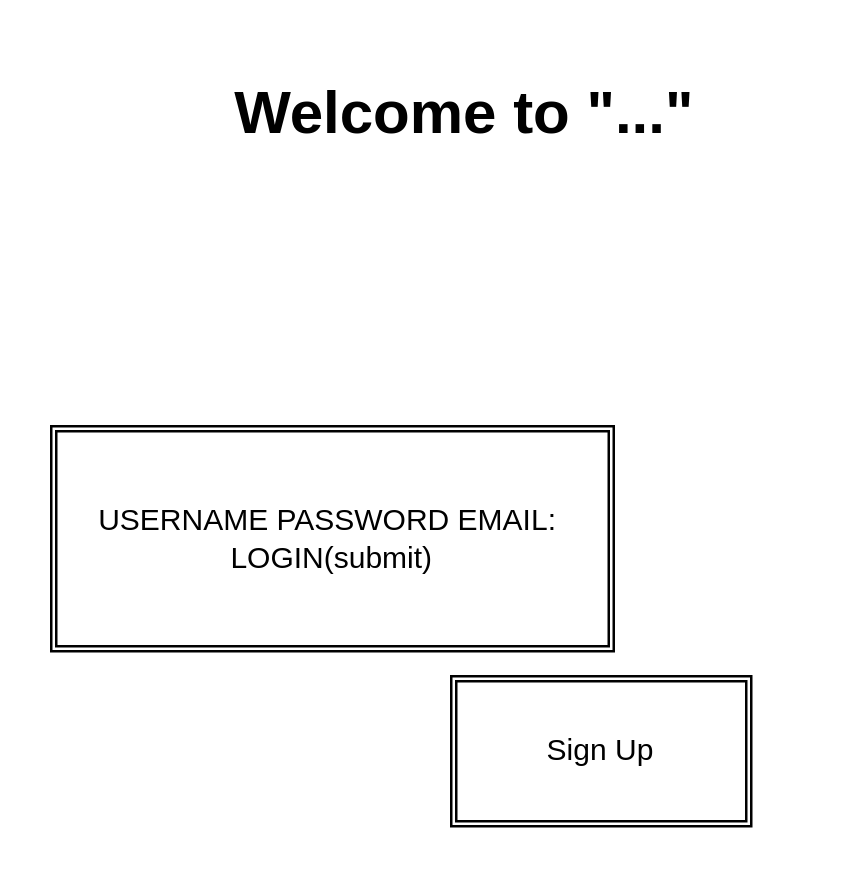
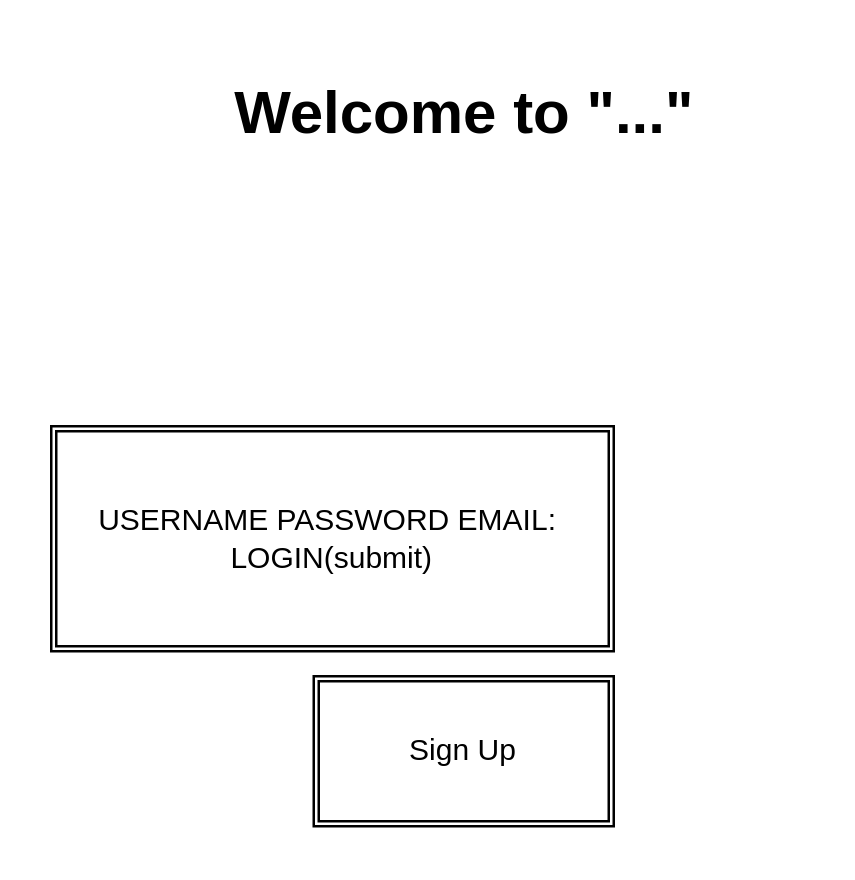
(601, 751) -> (464, 751)
